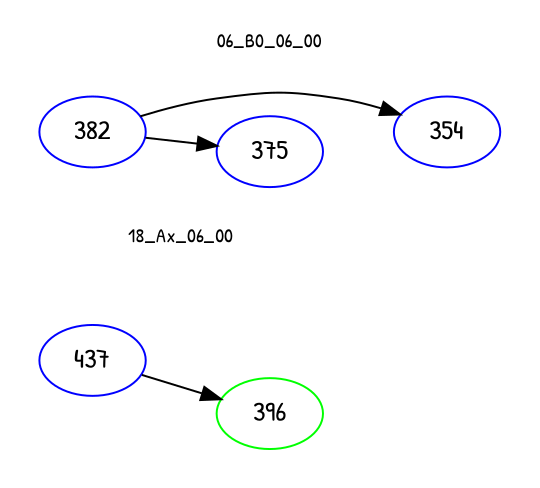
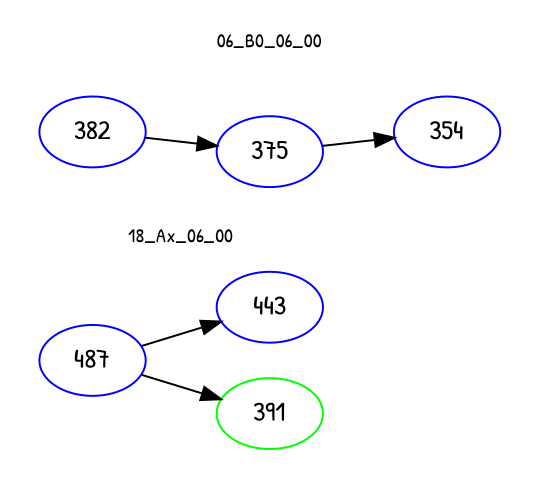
(260, 93) -> (349, 143)
none -> (270, 307)
(93, 360) -> (93, 360)
(270, 414) -> (270, 414)
